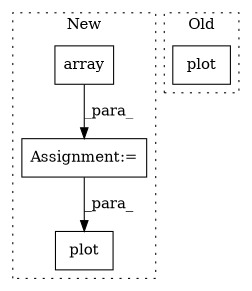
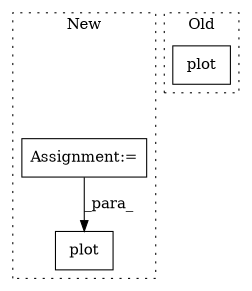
(84, 65) -> none
